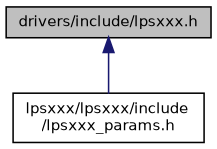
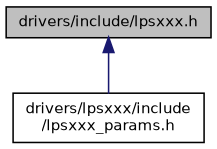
(109, 118) -> (109, 118)
